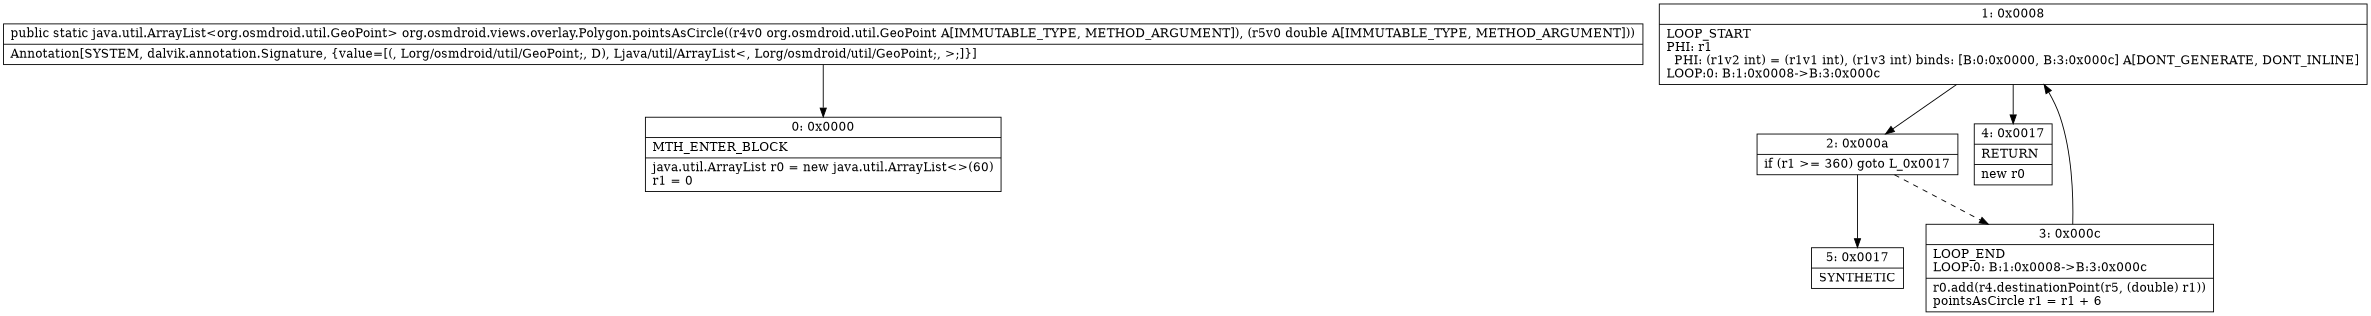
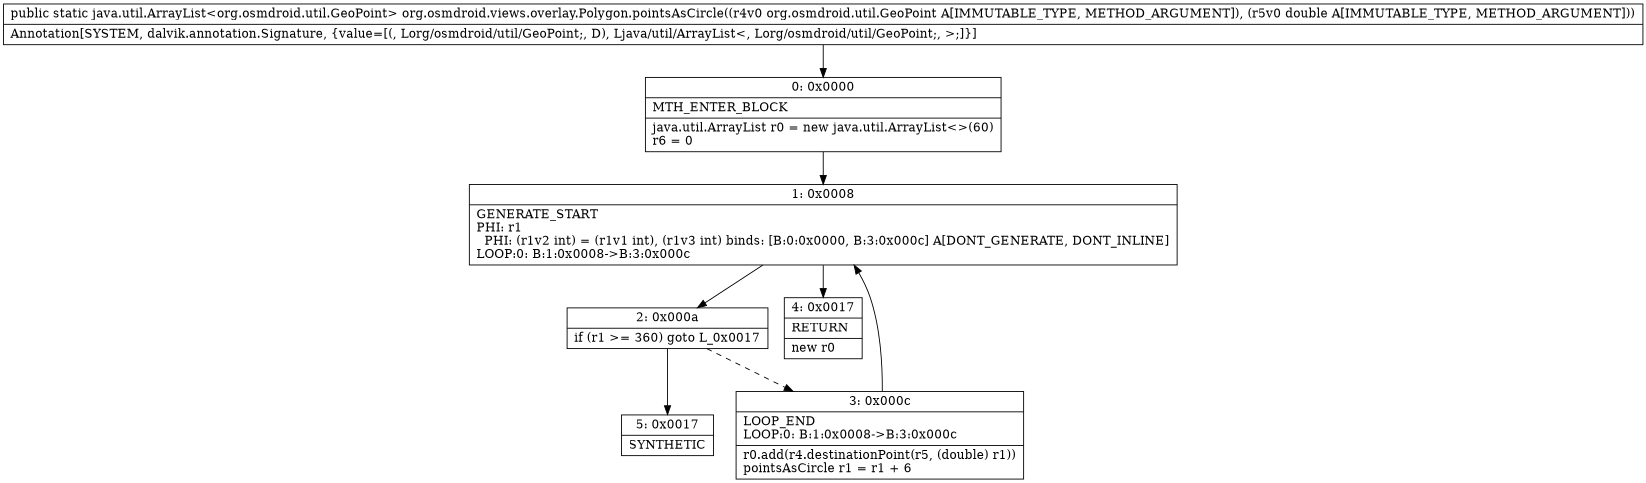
(1709, 34) -> (537, 215)
none -> (823, 164)
(673, 181) -> (673, 141)
